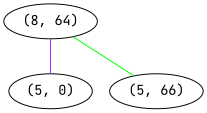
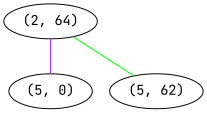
(51, 21) -> (51, 21)
(156, 91) -> (156, 91)
